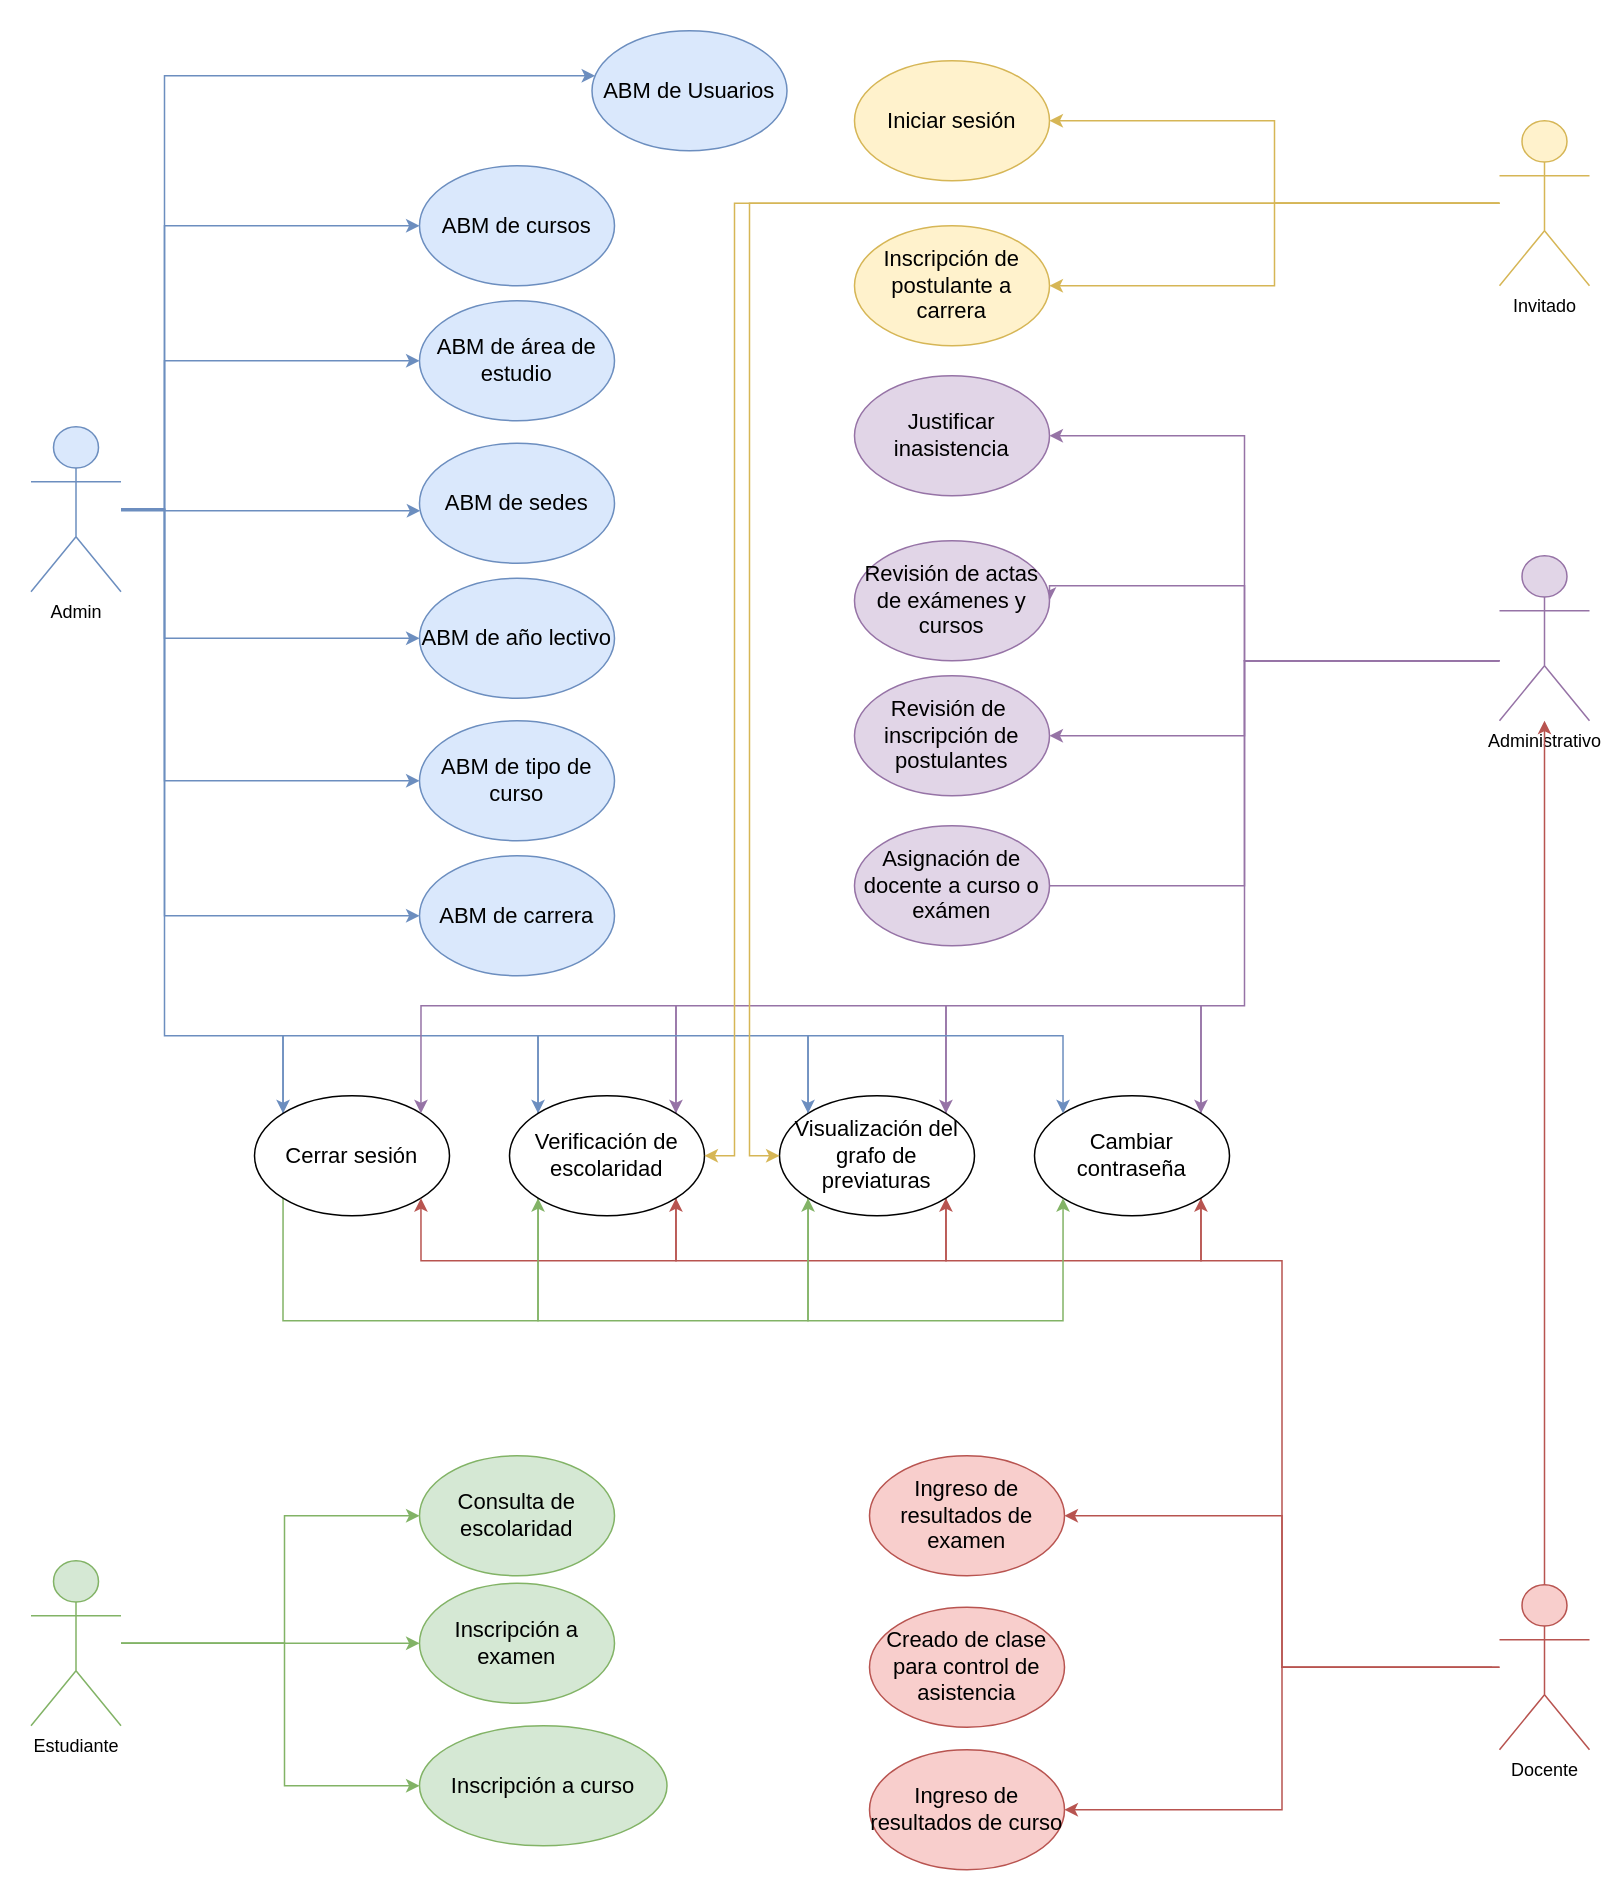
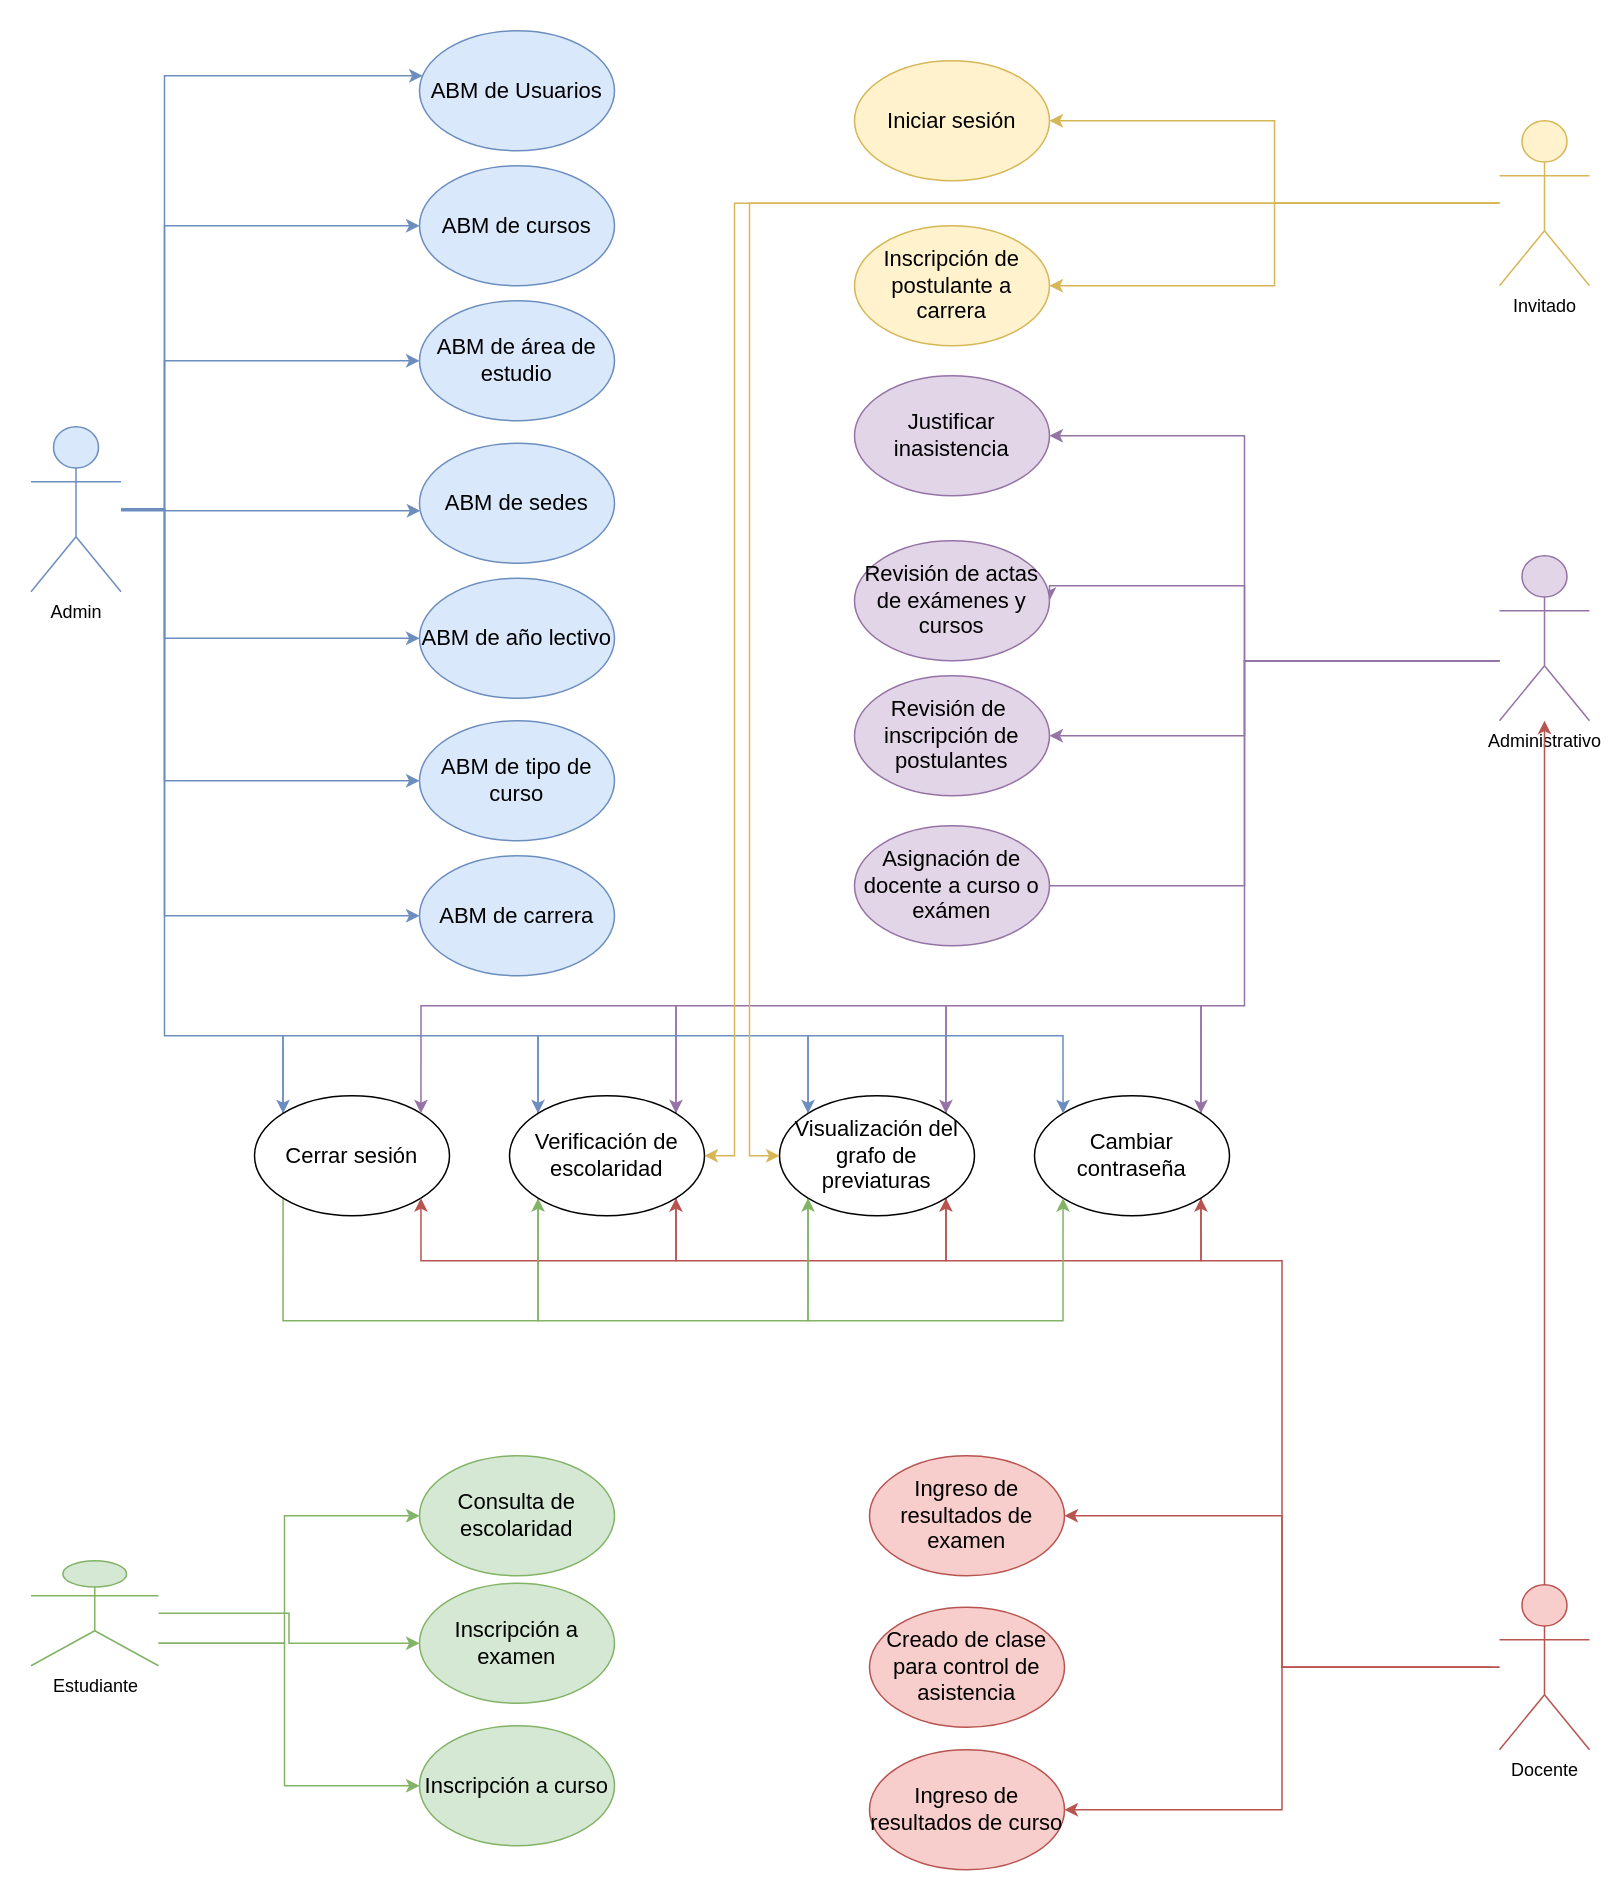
(689, 91) -> (517, 91)
(76, 1643) -> (95, 1613)
(543, 1786) -> (517, 1786)
